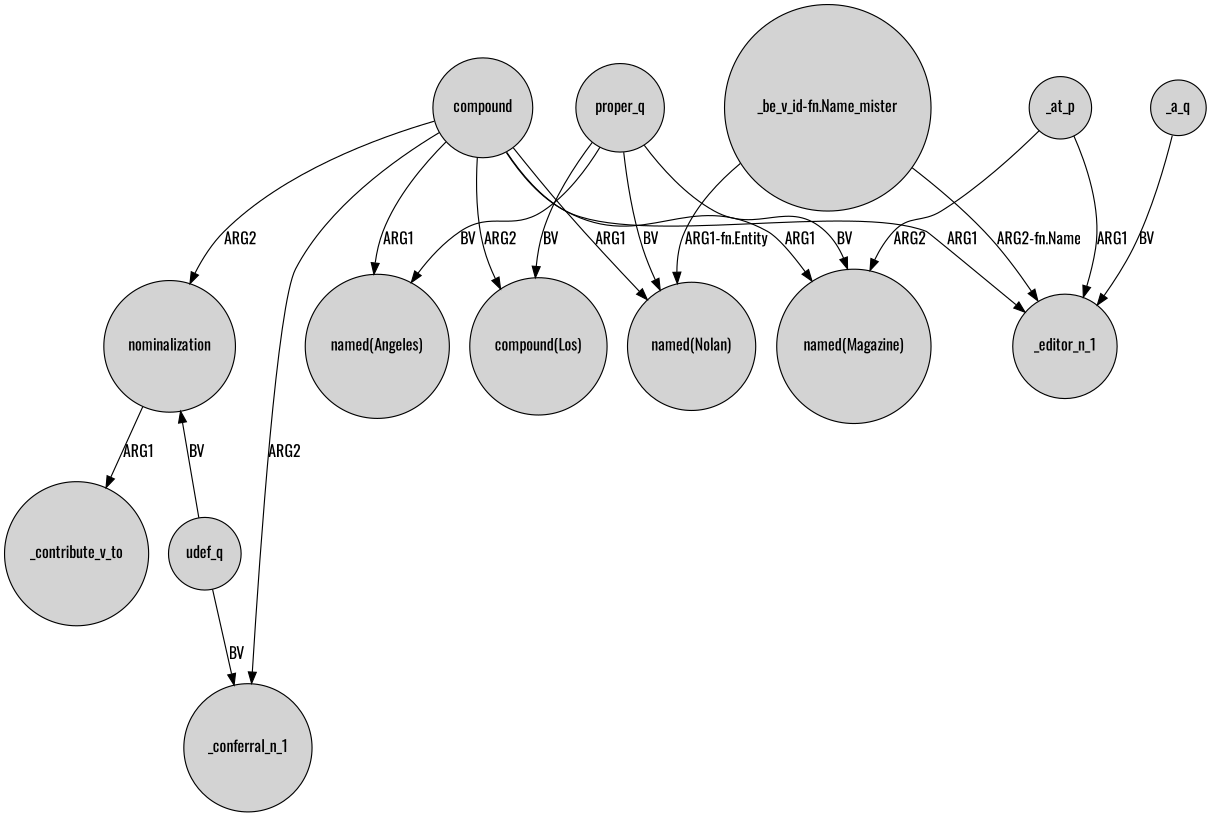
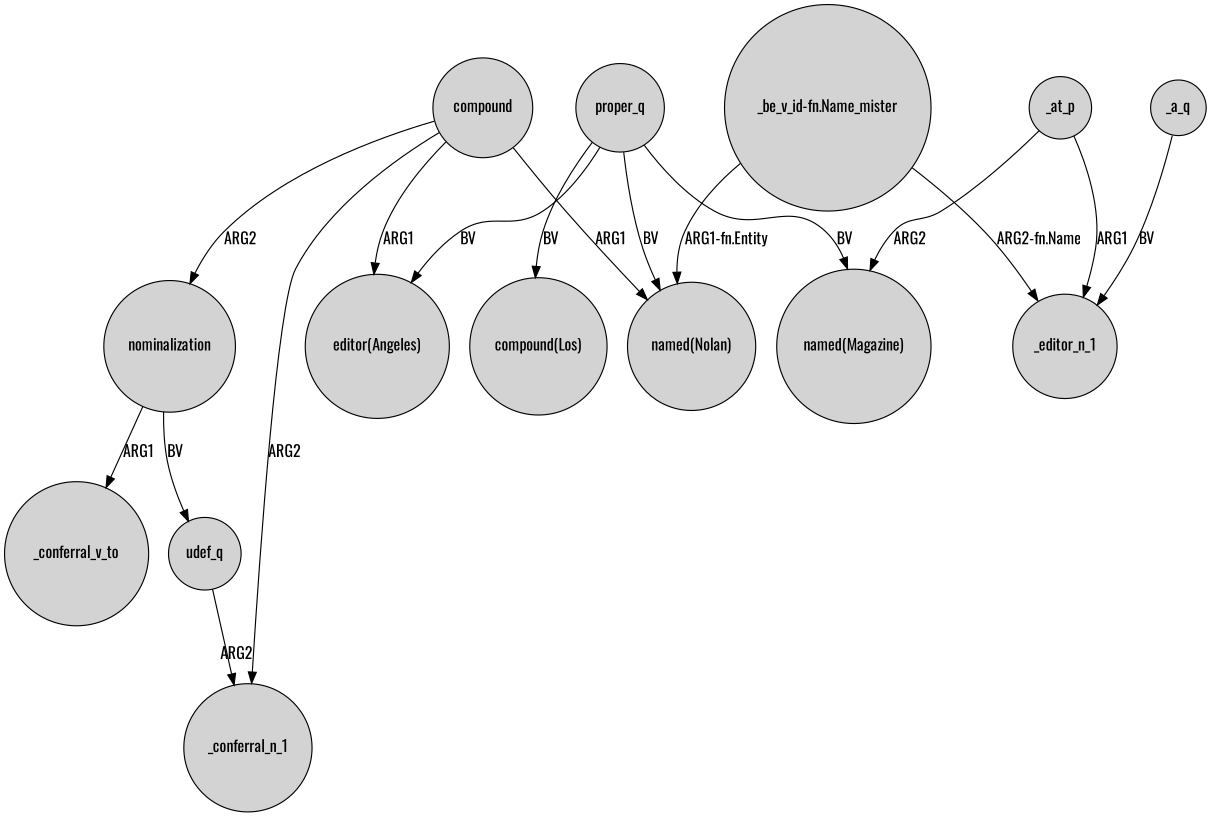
(478, 213) -> none
(678, 219) -> none
(719, 225) -> none
(377, 346) -> (377, 346)
(191, 470) -> (168, 463)
(77, 554) -> (77, 554)
(237, 655) -> (237, 655)
